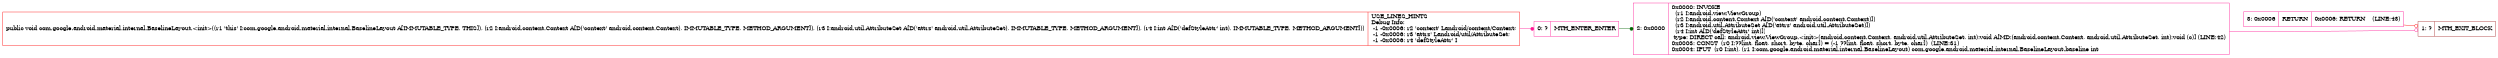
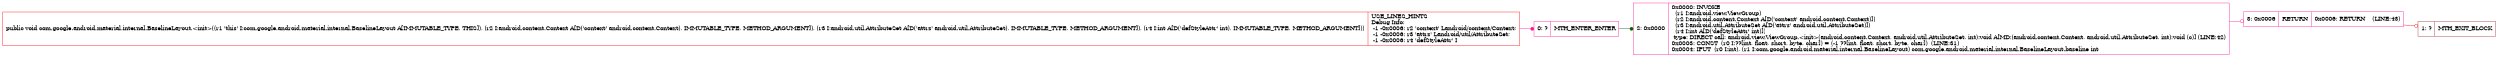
(2322, 31) -> (2235, 21)
